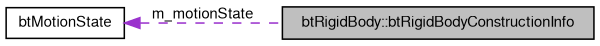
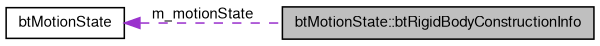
(438, 23) -> (438, 23)
